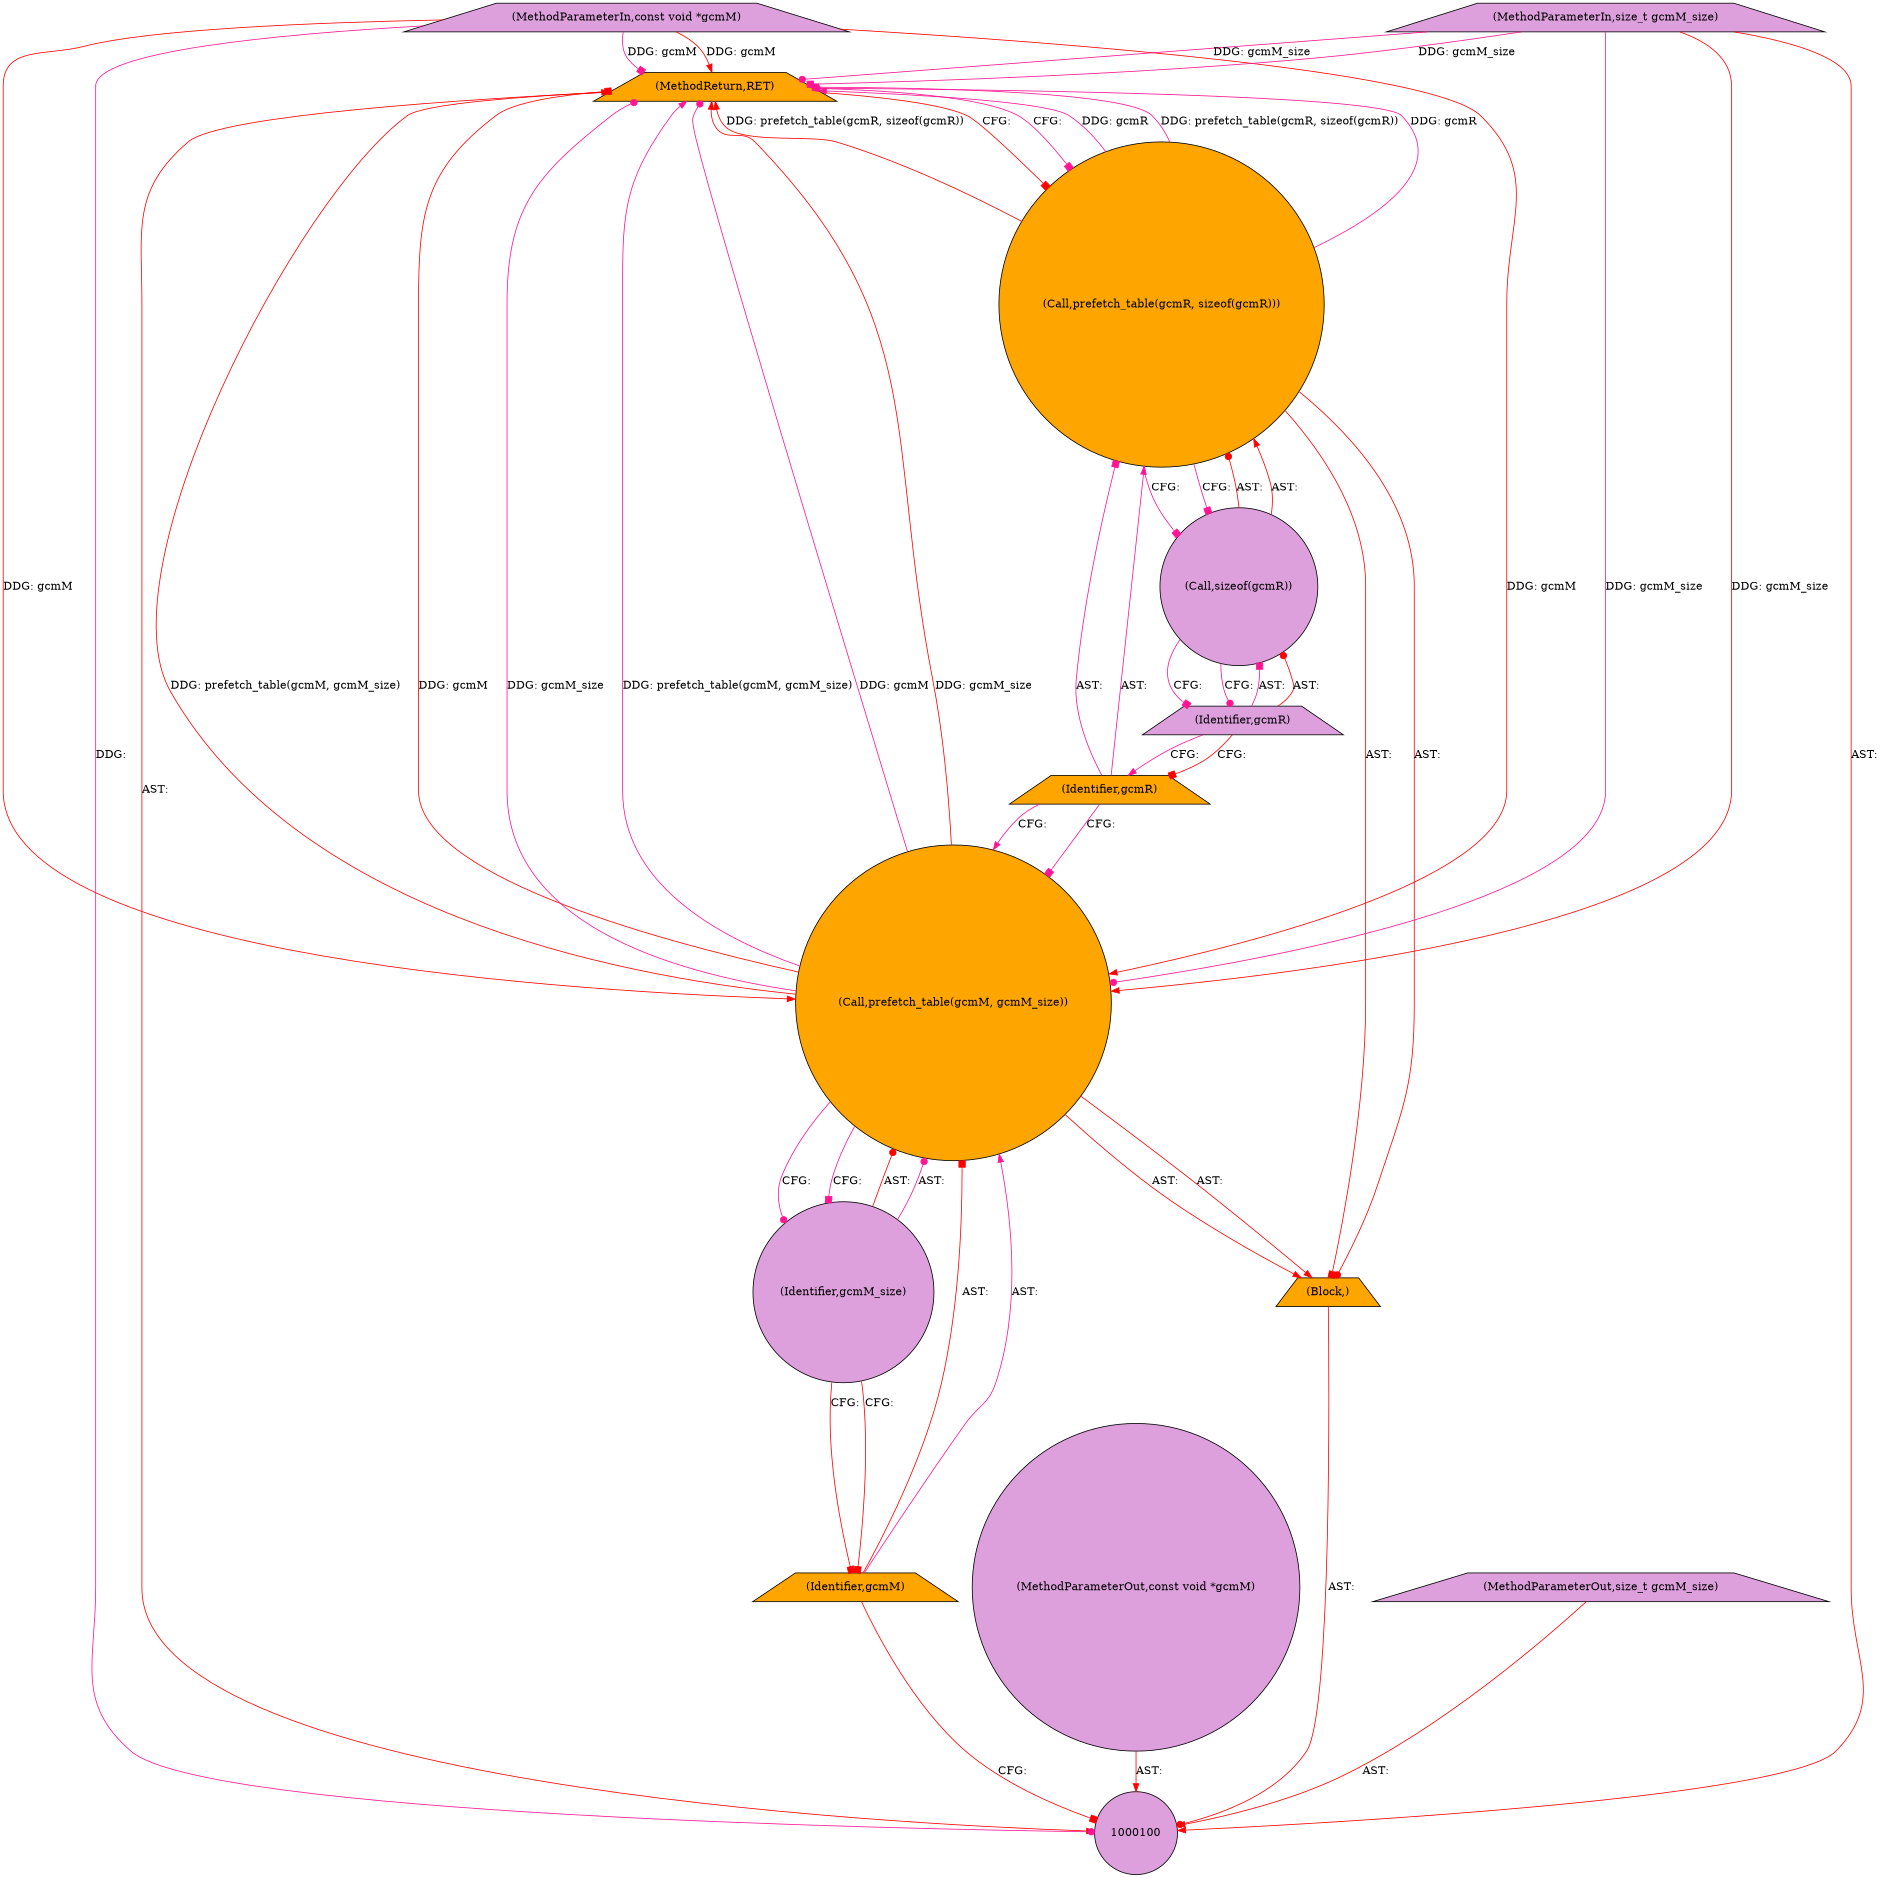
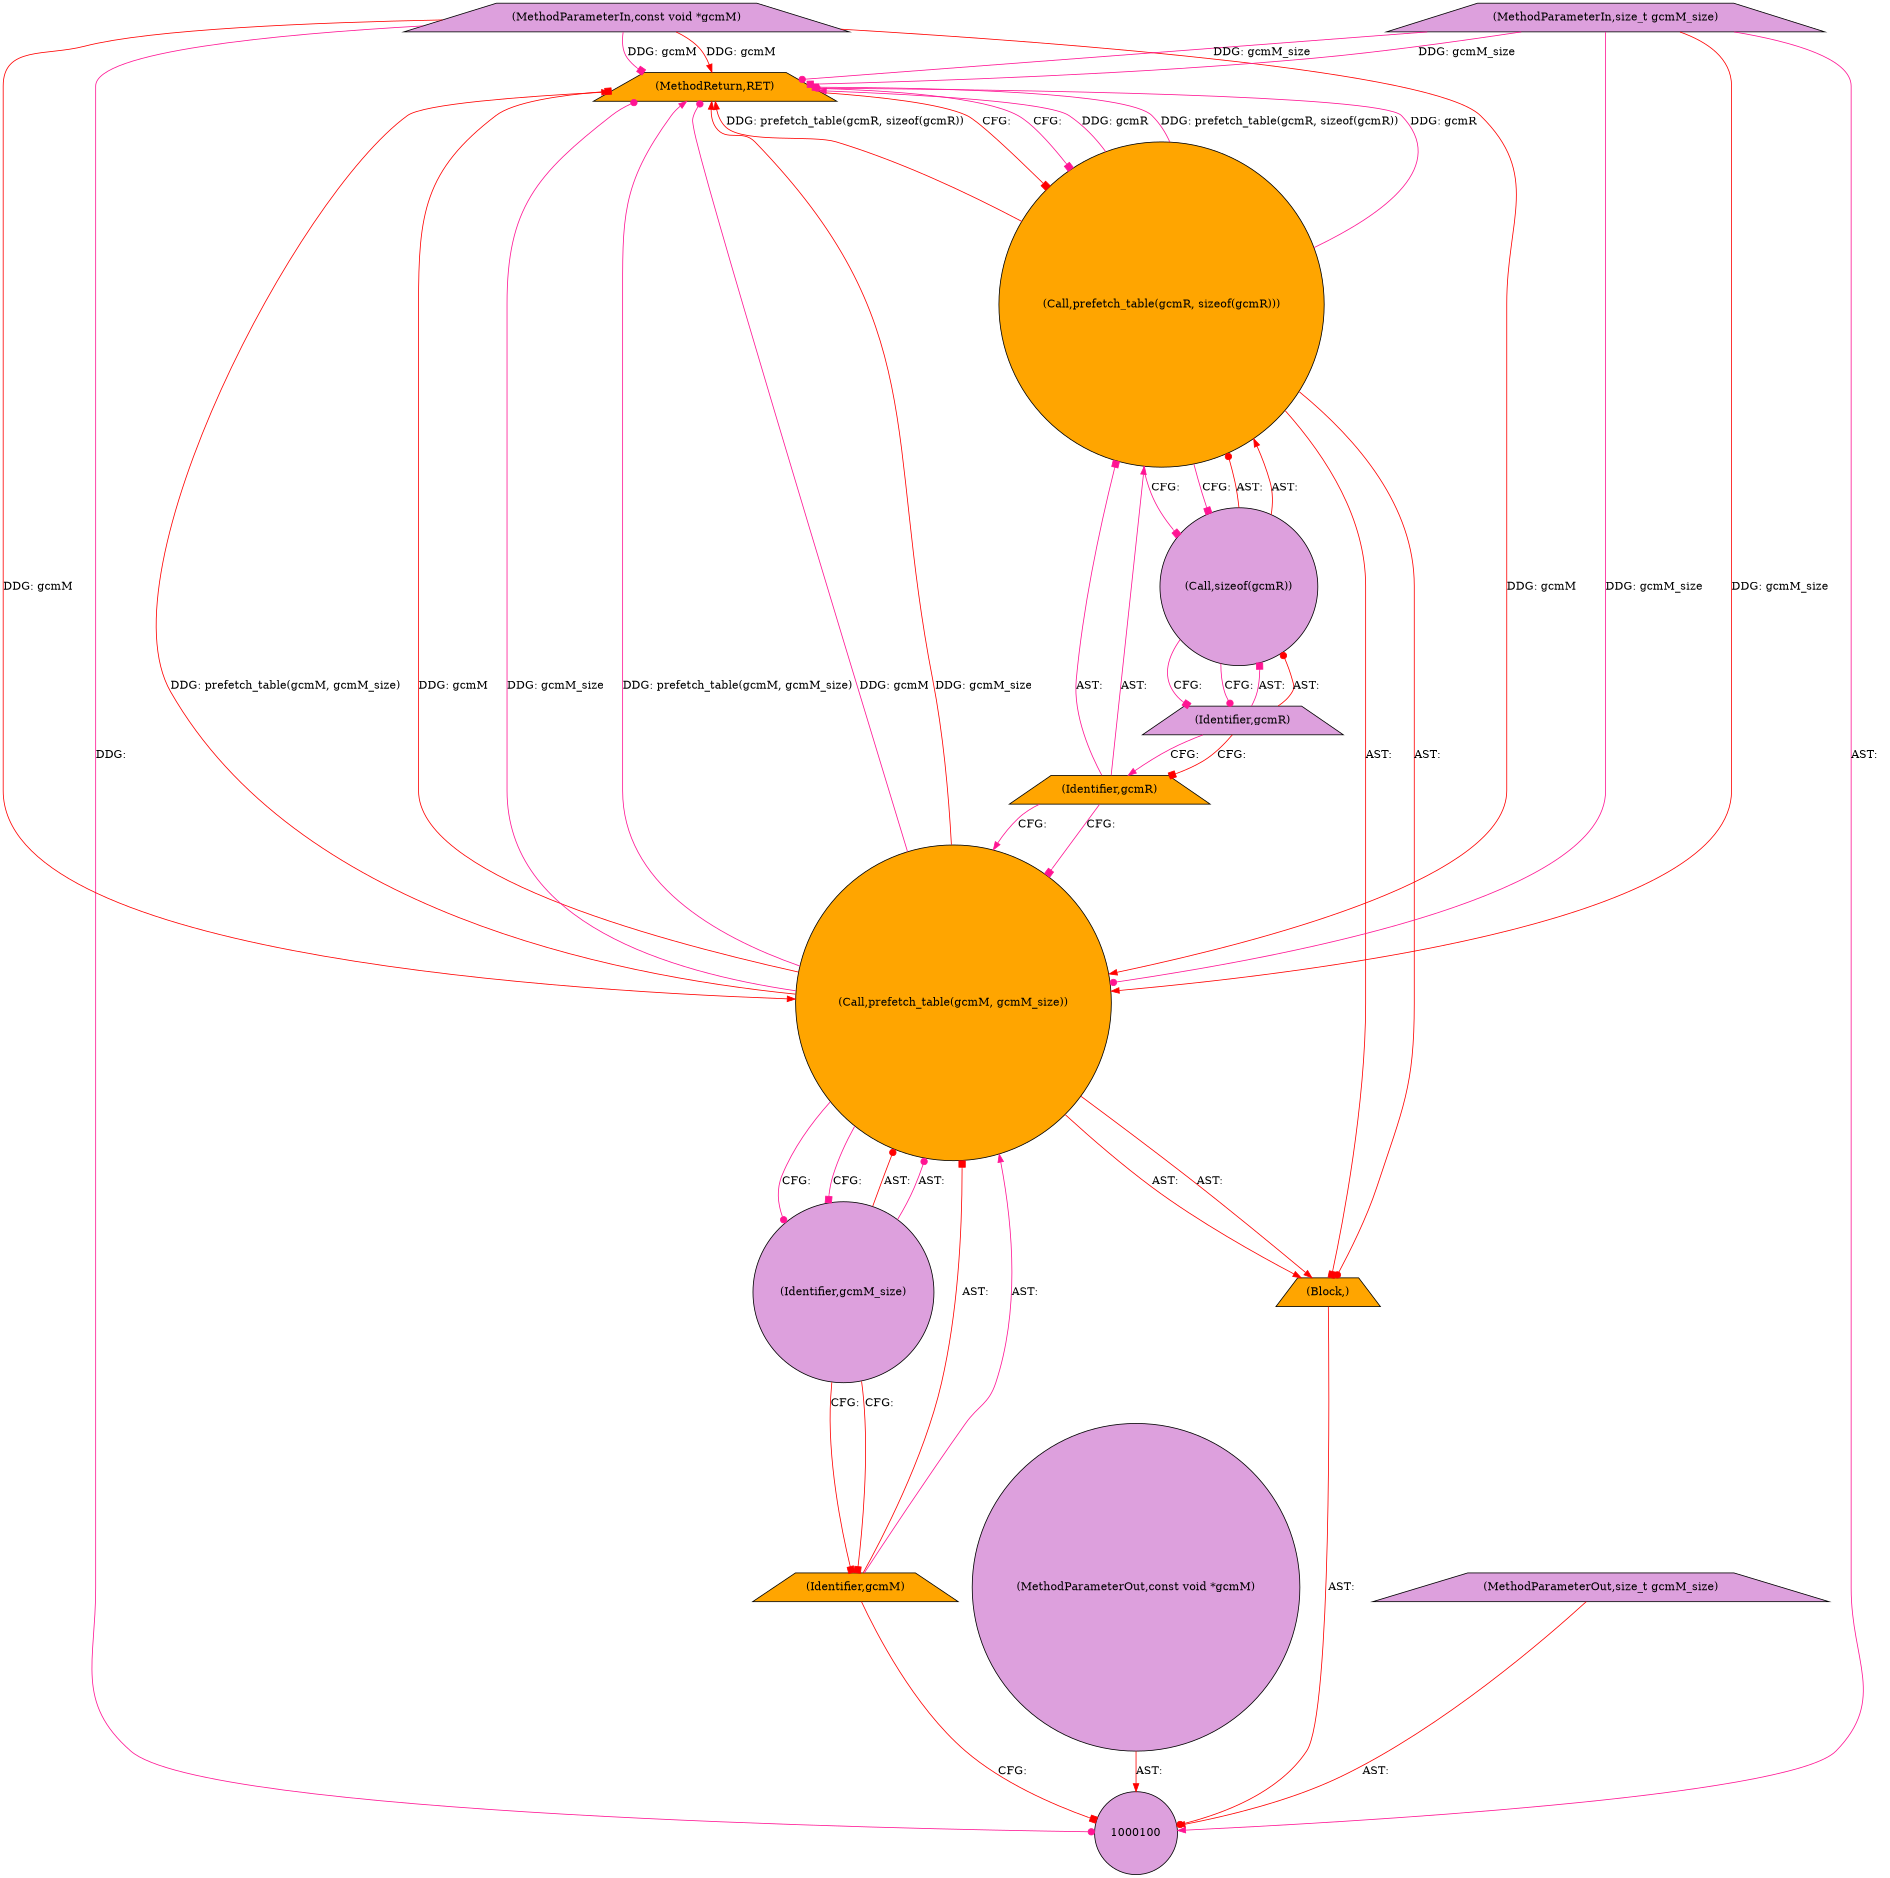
(142, 1152) -> none
(1851, 1184) -> (1851, 1184)
